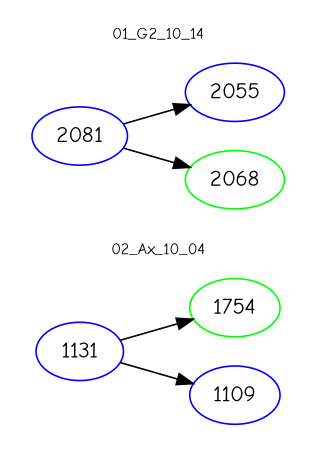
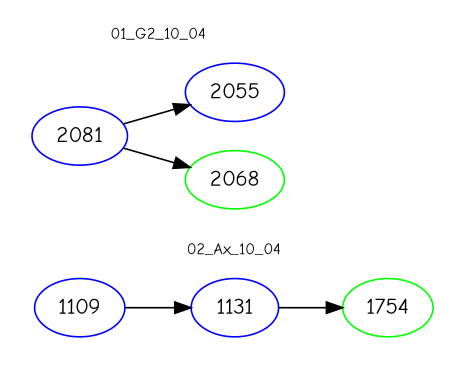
(158, 35) -> (158, 35)
(149, 371) -> (150, 308)
